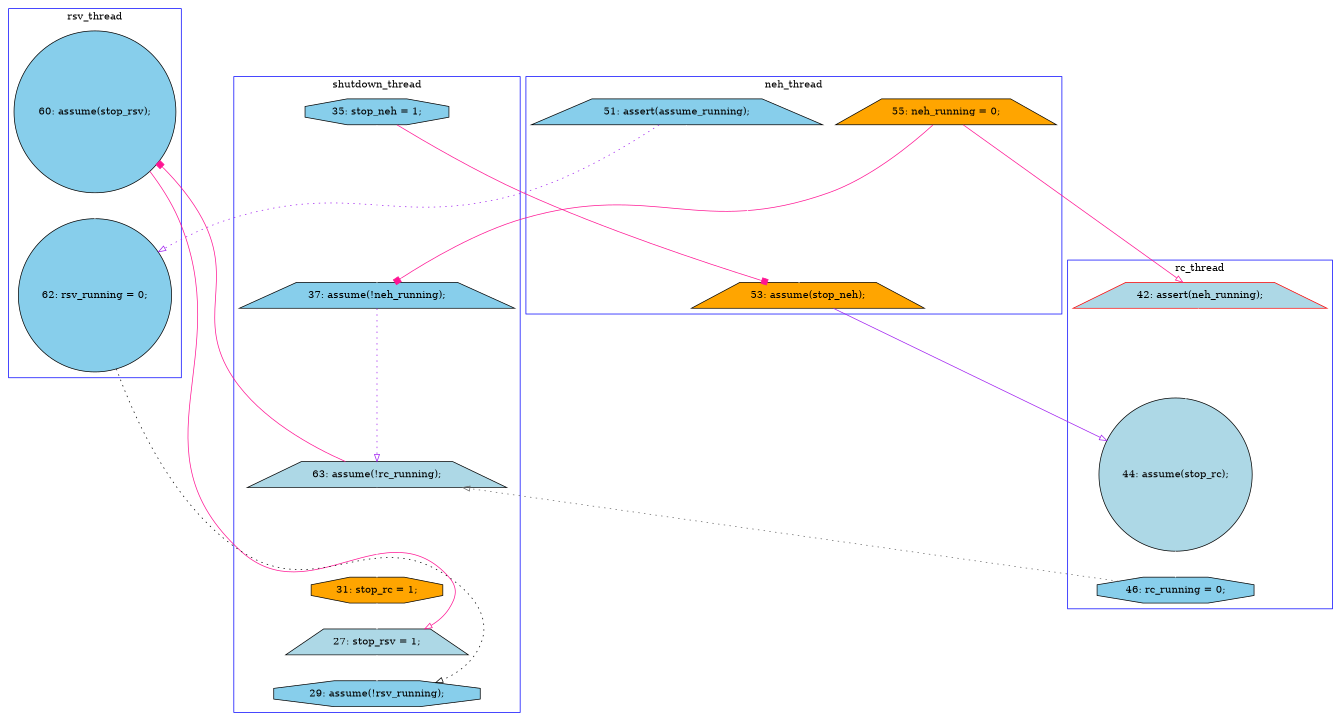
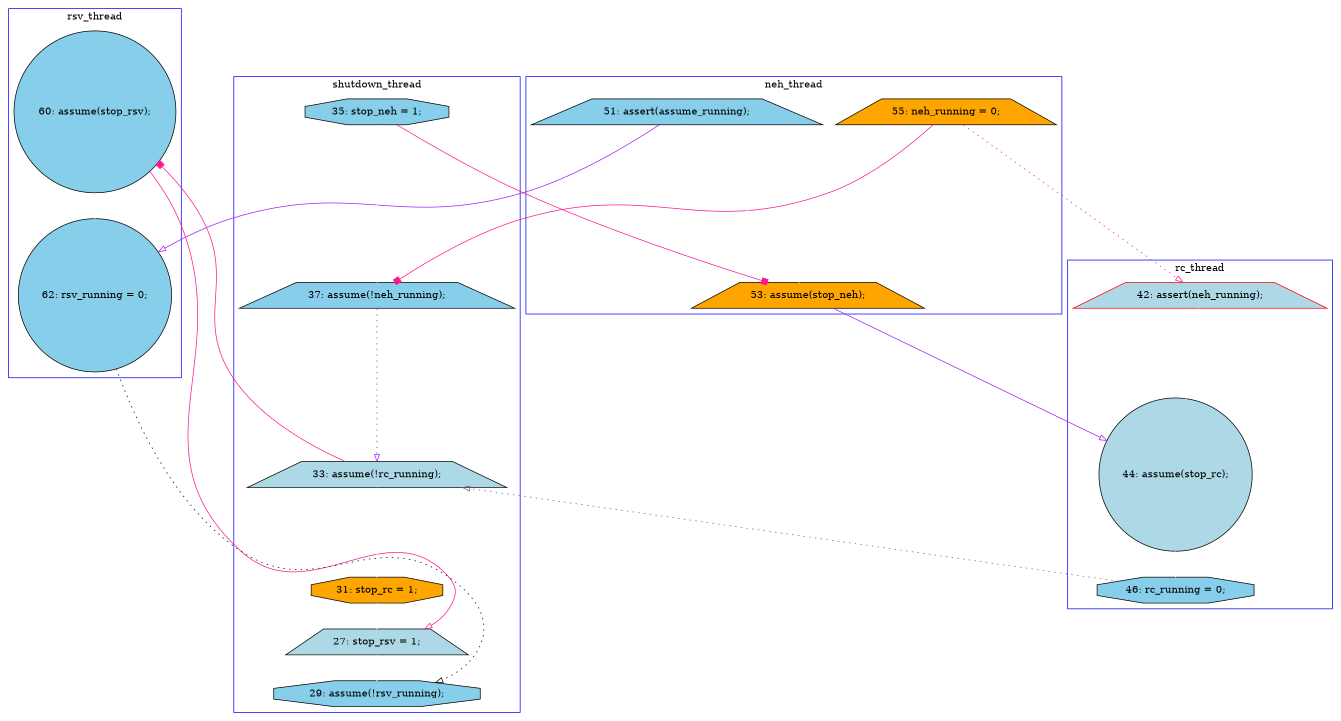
(1070, 201) -> (1070, 201)
(417, 207) -> (417, 207)
(377, 475) -> (377, 475)
